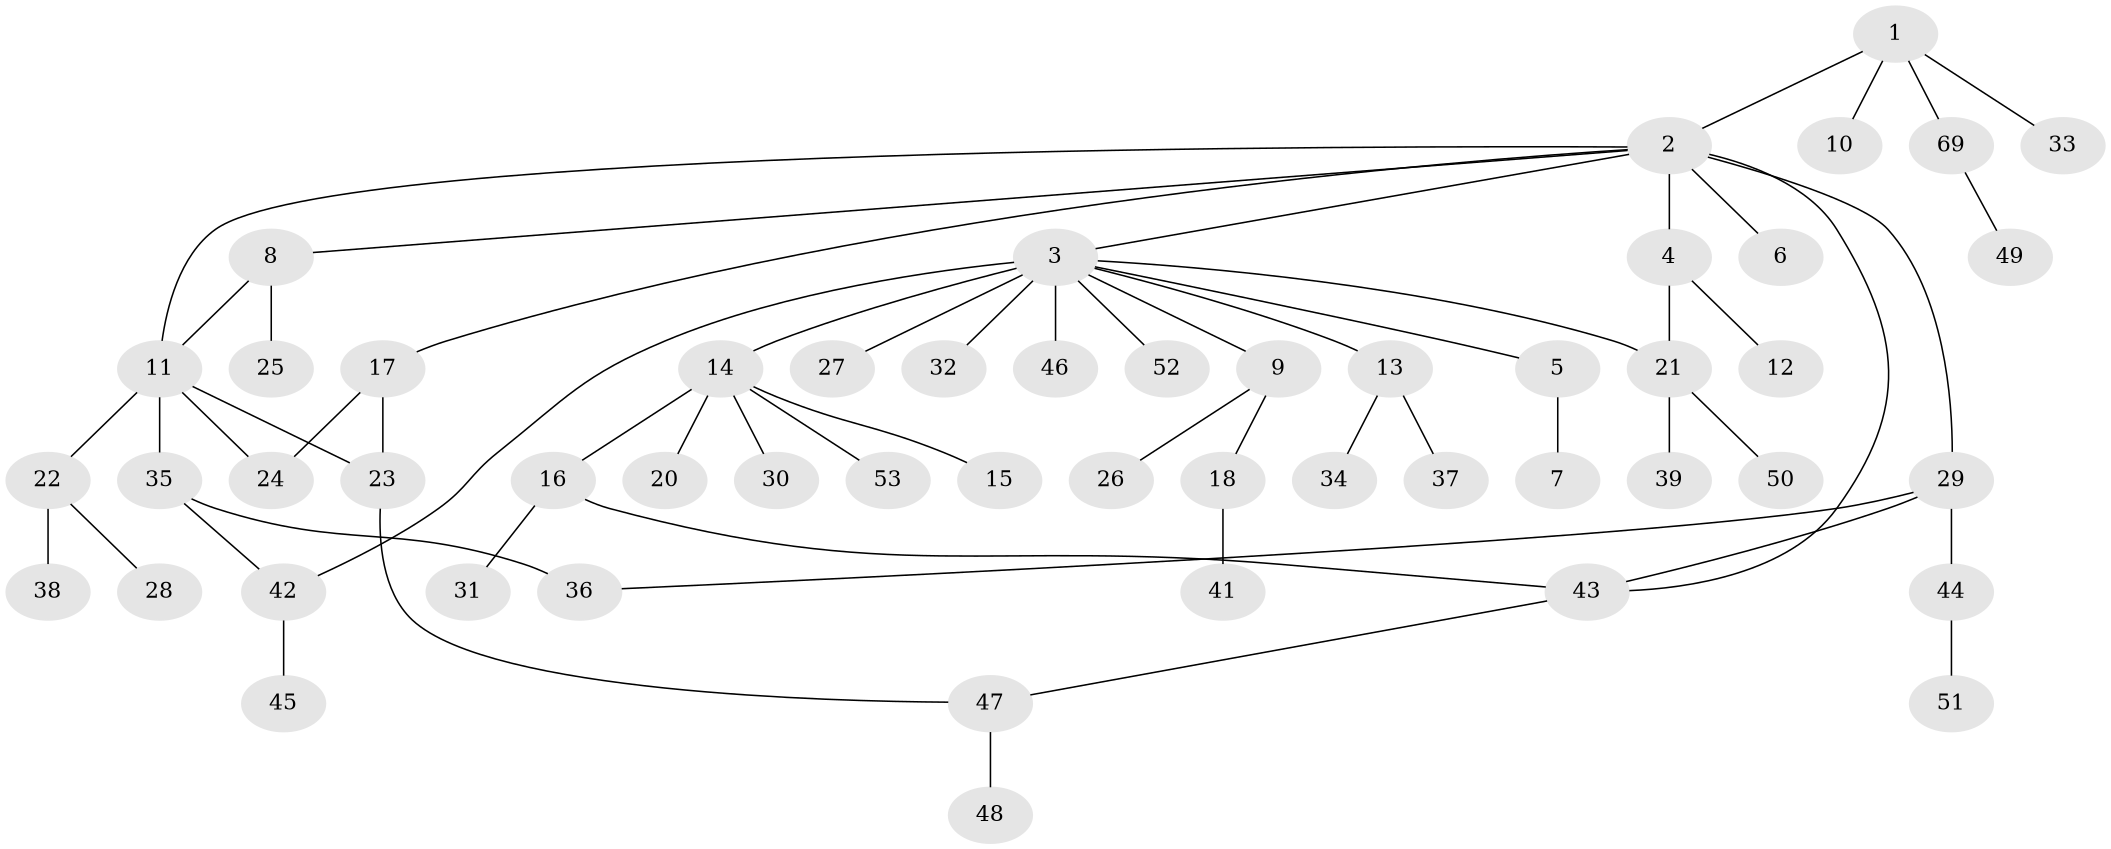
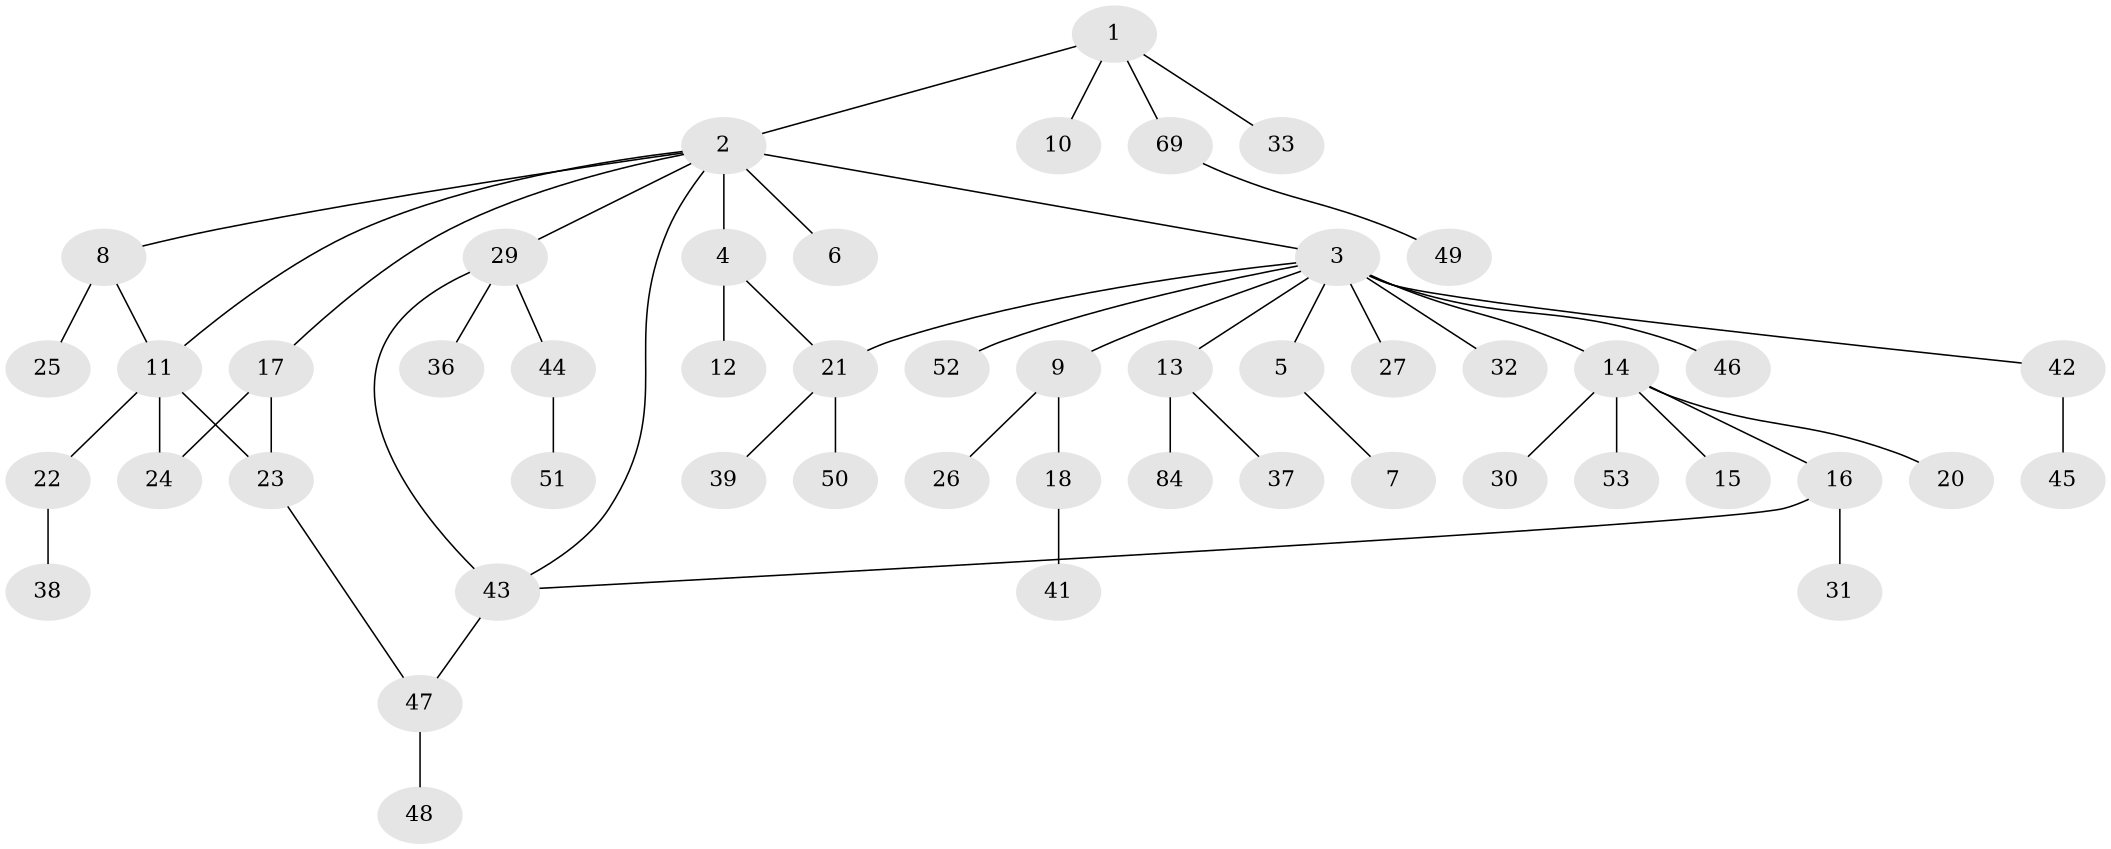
(160, 480) -> none
(1335, 480) -> (1170, 480)
(160, 592) -> none
